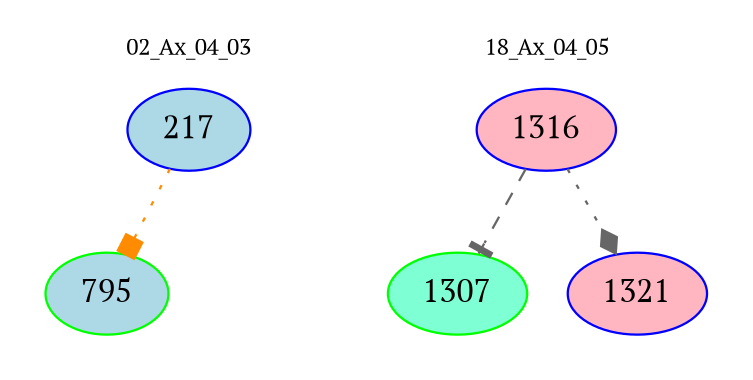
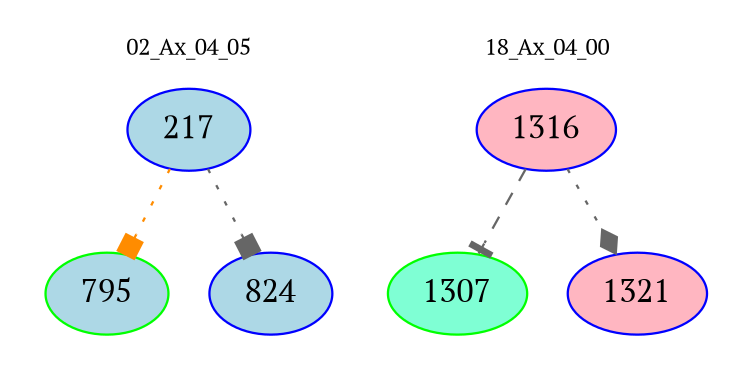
(189, 49) -> (189, 49)
(547, 49) -> (547, 49)
none -> (271, 294)
